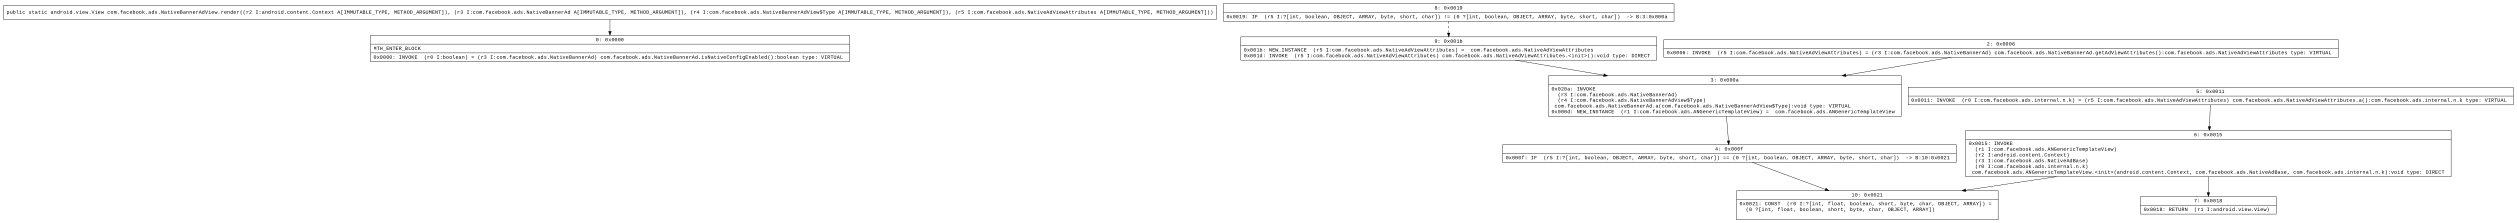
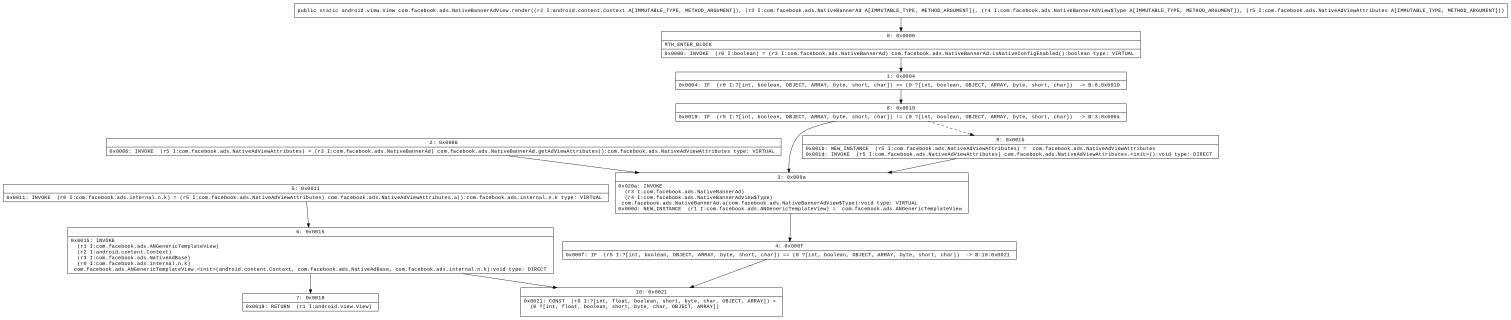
none -> (901, 81)
none -> (800, 134)
